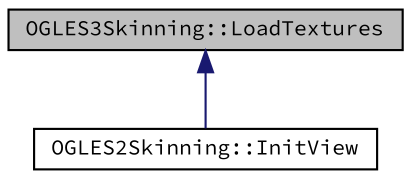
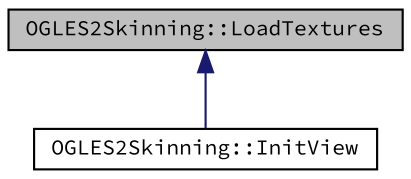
(206, 30) -> (206, 30)
